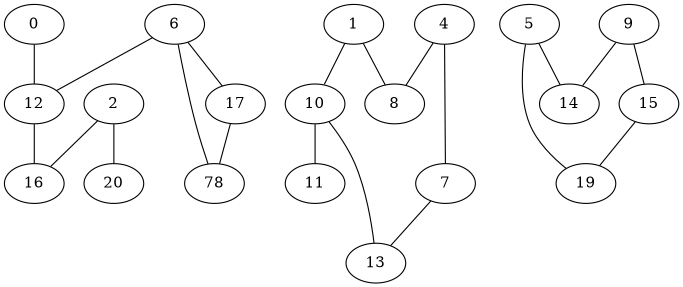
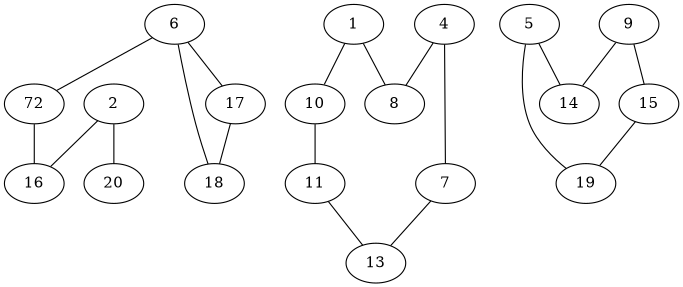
(34, 24) -> none
(34, 104) -> (34, 104)
(361, 179) -> (345, 223)
(214, 184) -> (214, 184)
